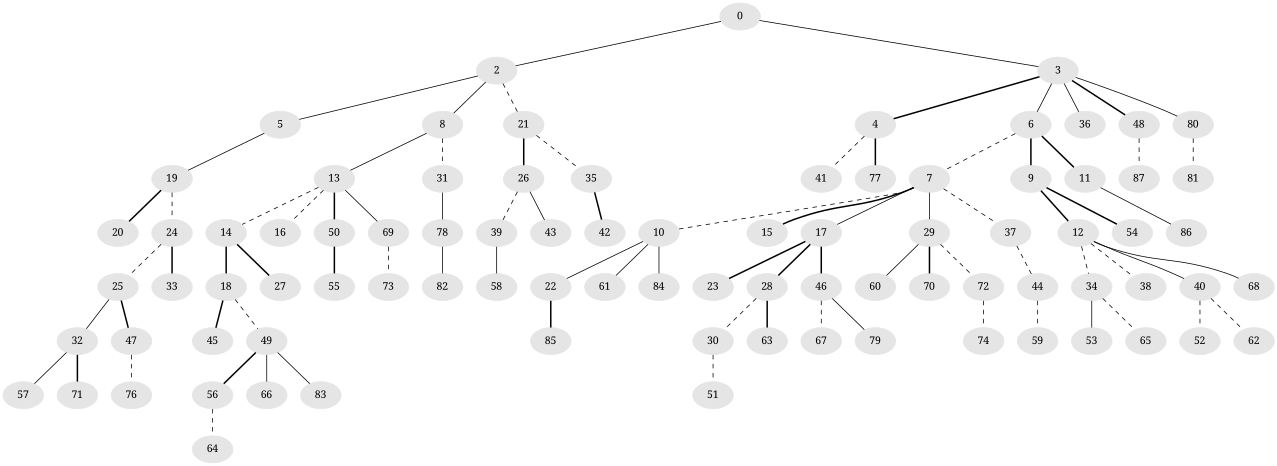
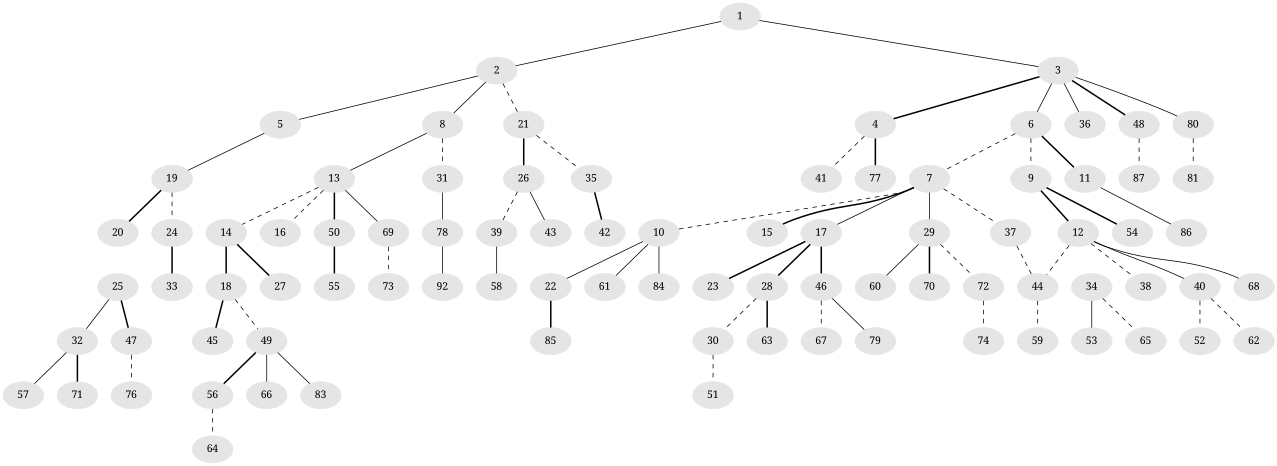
(740, 17) -> (740, 17)
(1031, 152) -> (1031, 152)
(145, 260) -> none
(1085, 260) -> (1058, 260)
(443, 287) -> (443, 287)
